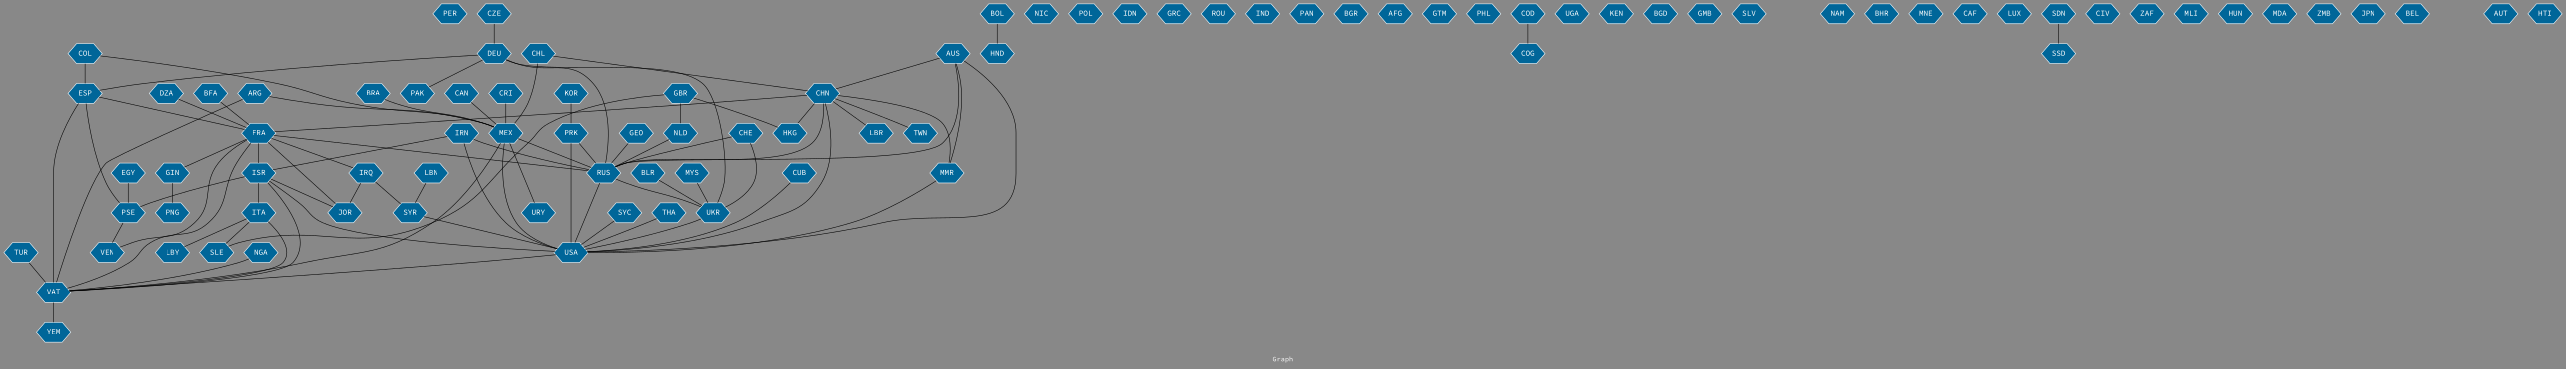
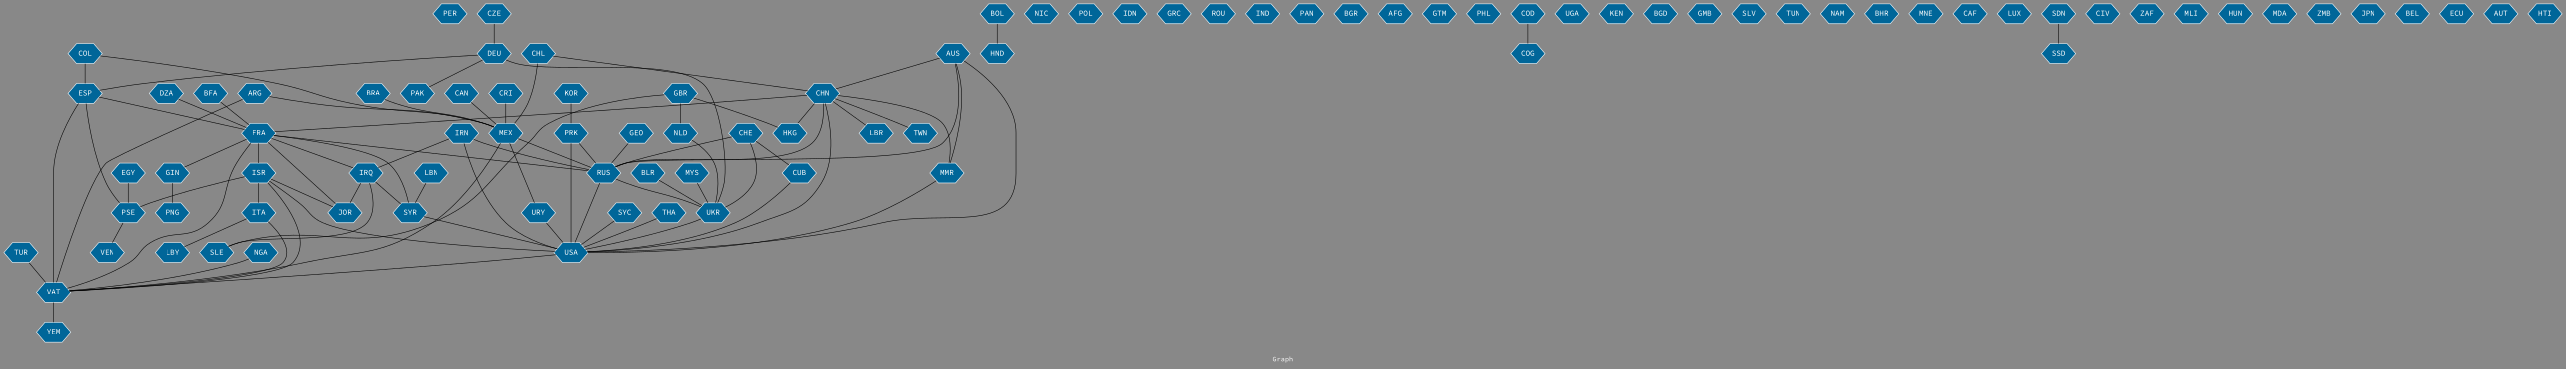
none -> (1793, 14)
none -> (2457, 14)
(590, 80) -> none
(360, 153) -> (410, 155)
(642, 153) -> (716, 167)
none -> (773, 153)
(509, 208) -> (555, 233)
(202, 214) -> (354, 150)
(238, 233) -> (359, 228)
